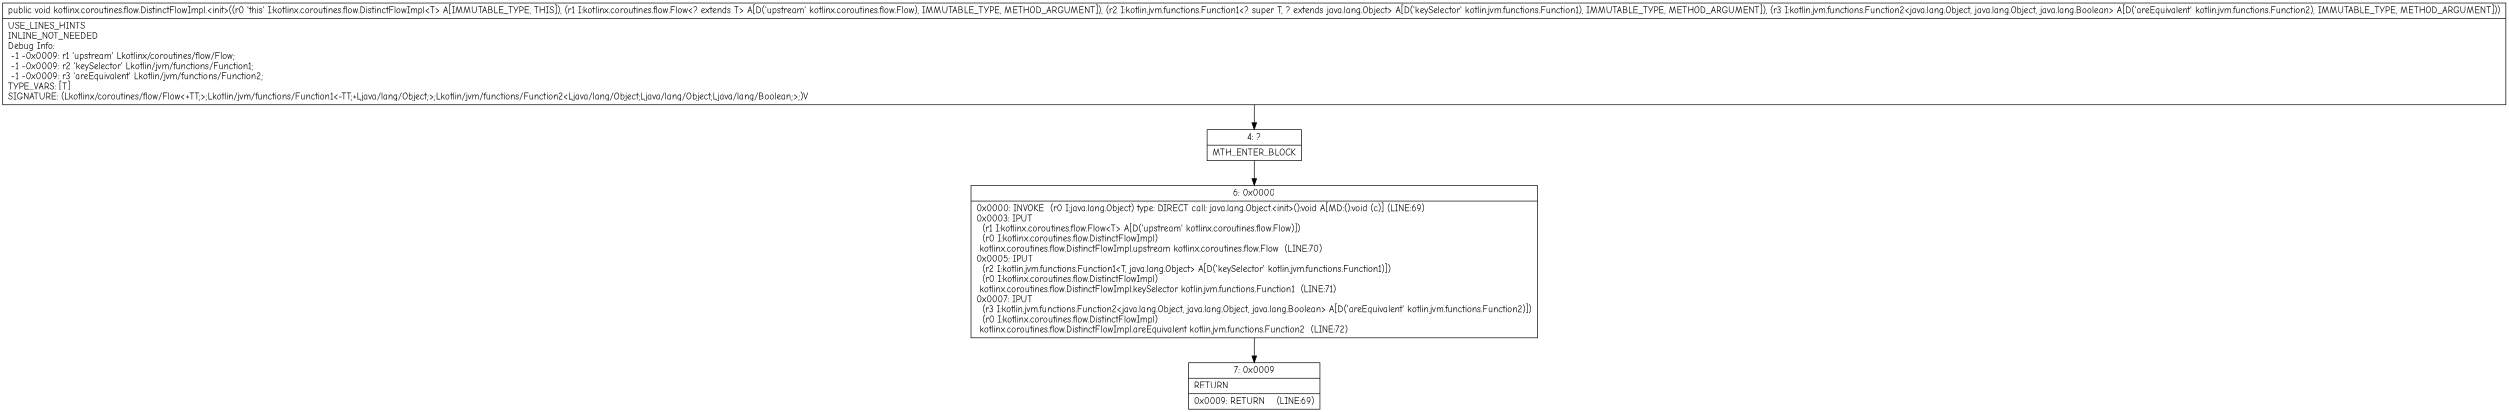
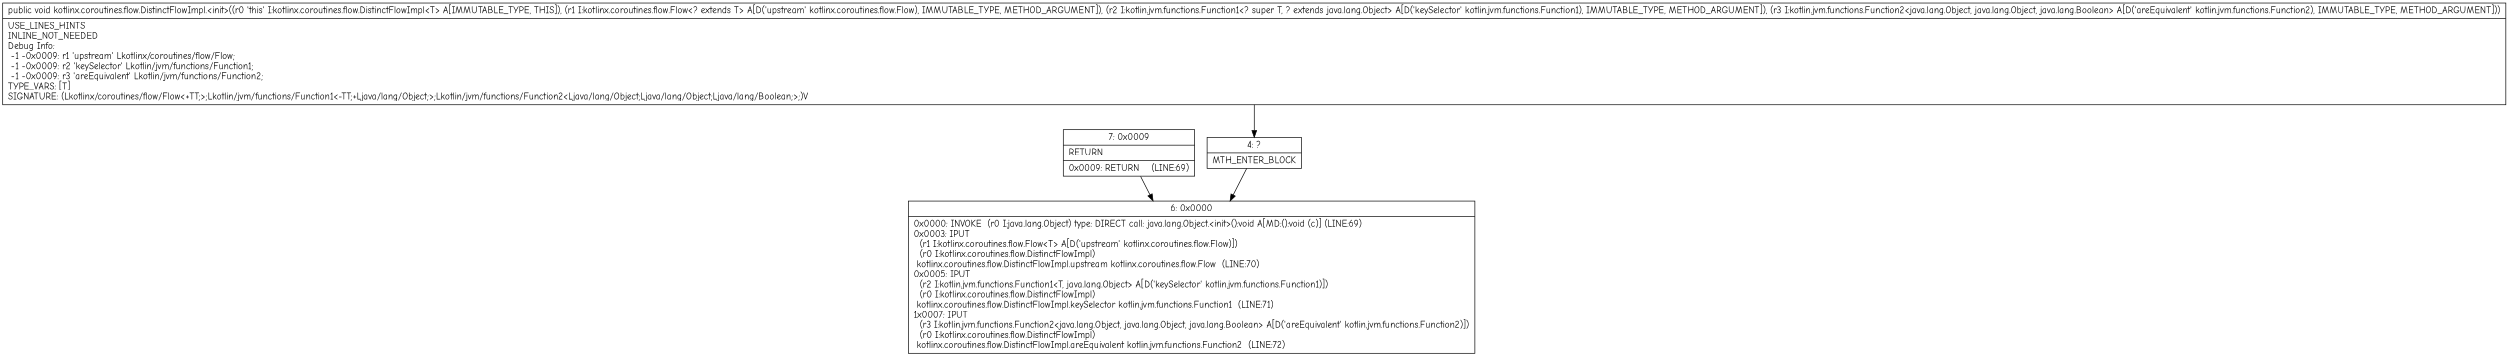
(1008, 299) -> (944, 315)
(1254, 347) -> (1145, 186)
